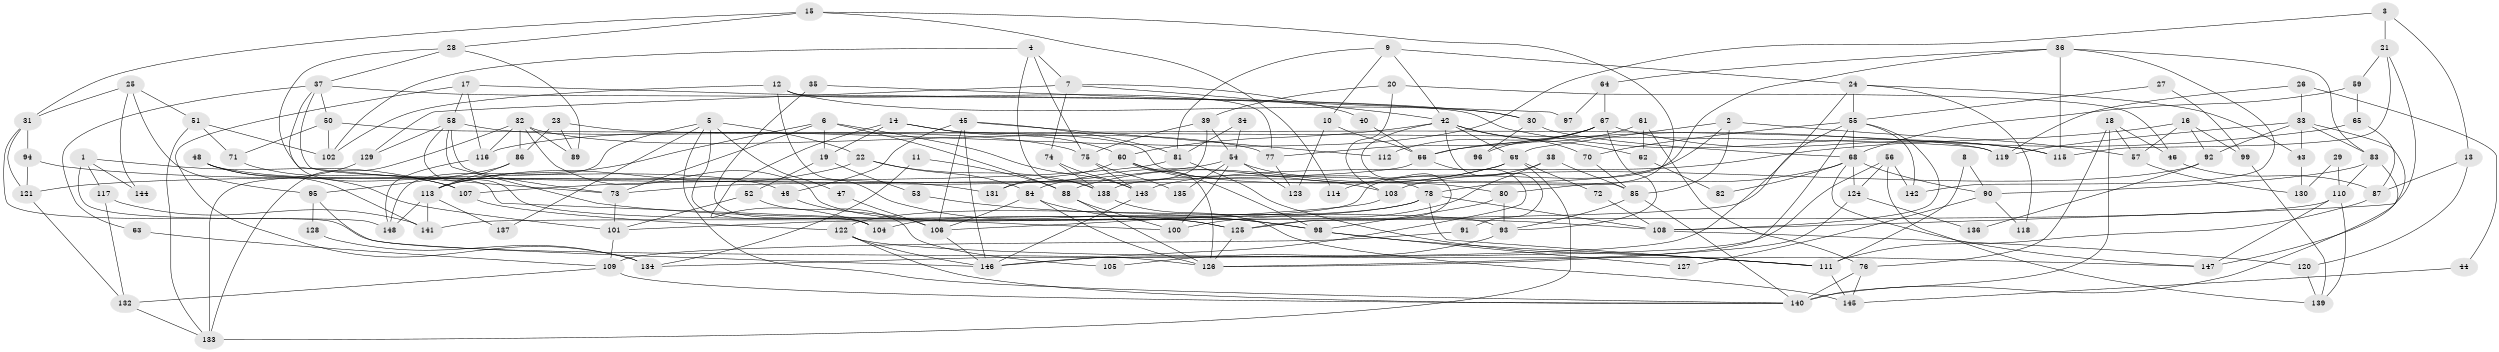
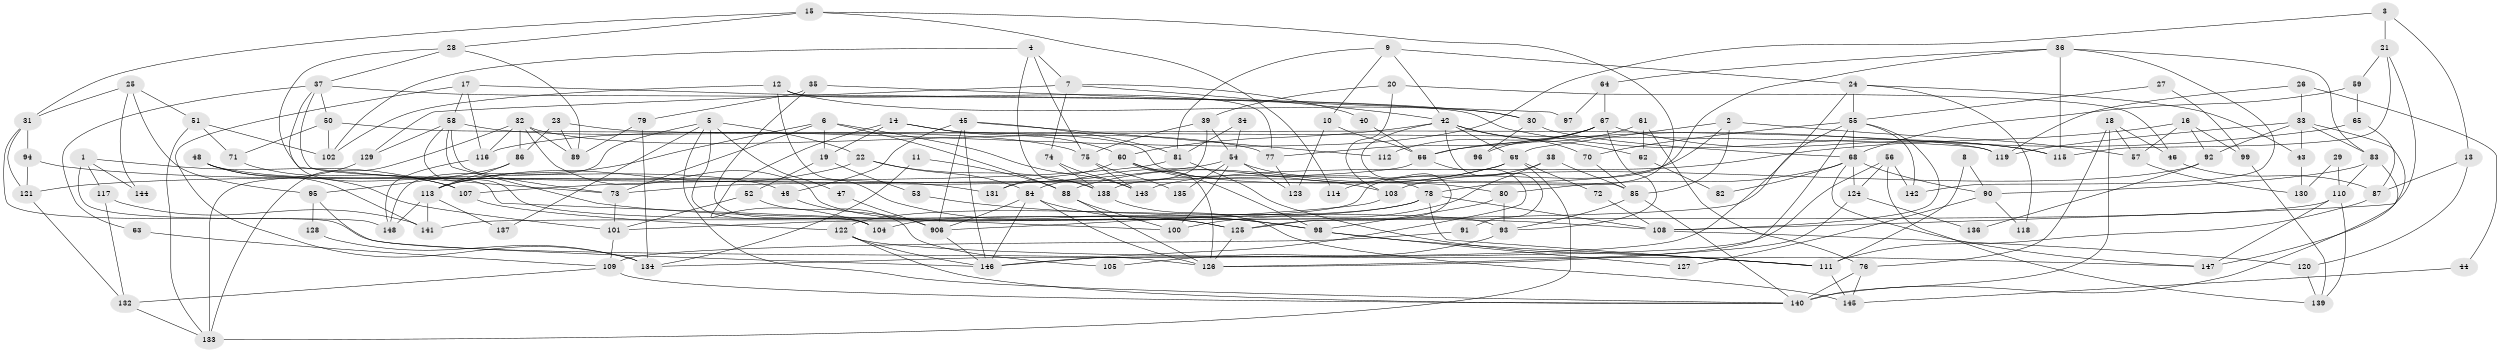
none -> (642, 121)
(937, 231) -> (937, 231)
(1065, 231) -> (1009, 231)
